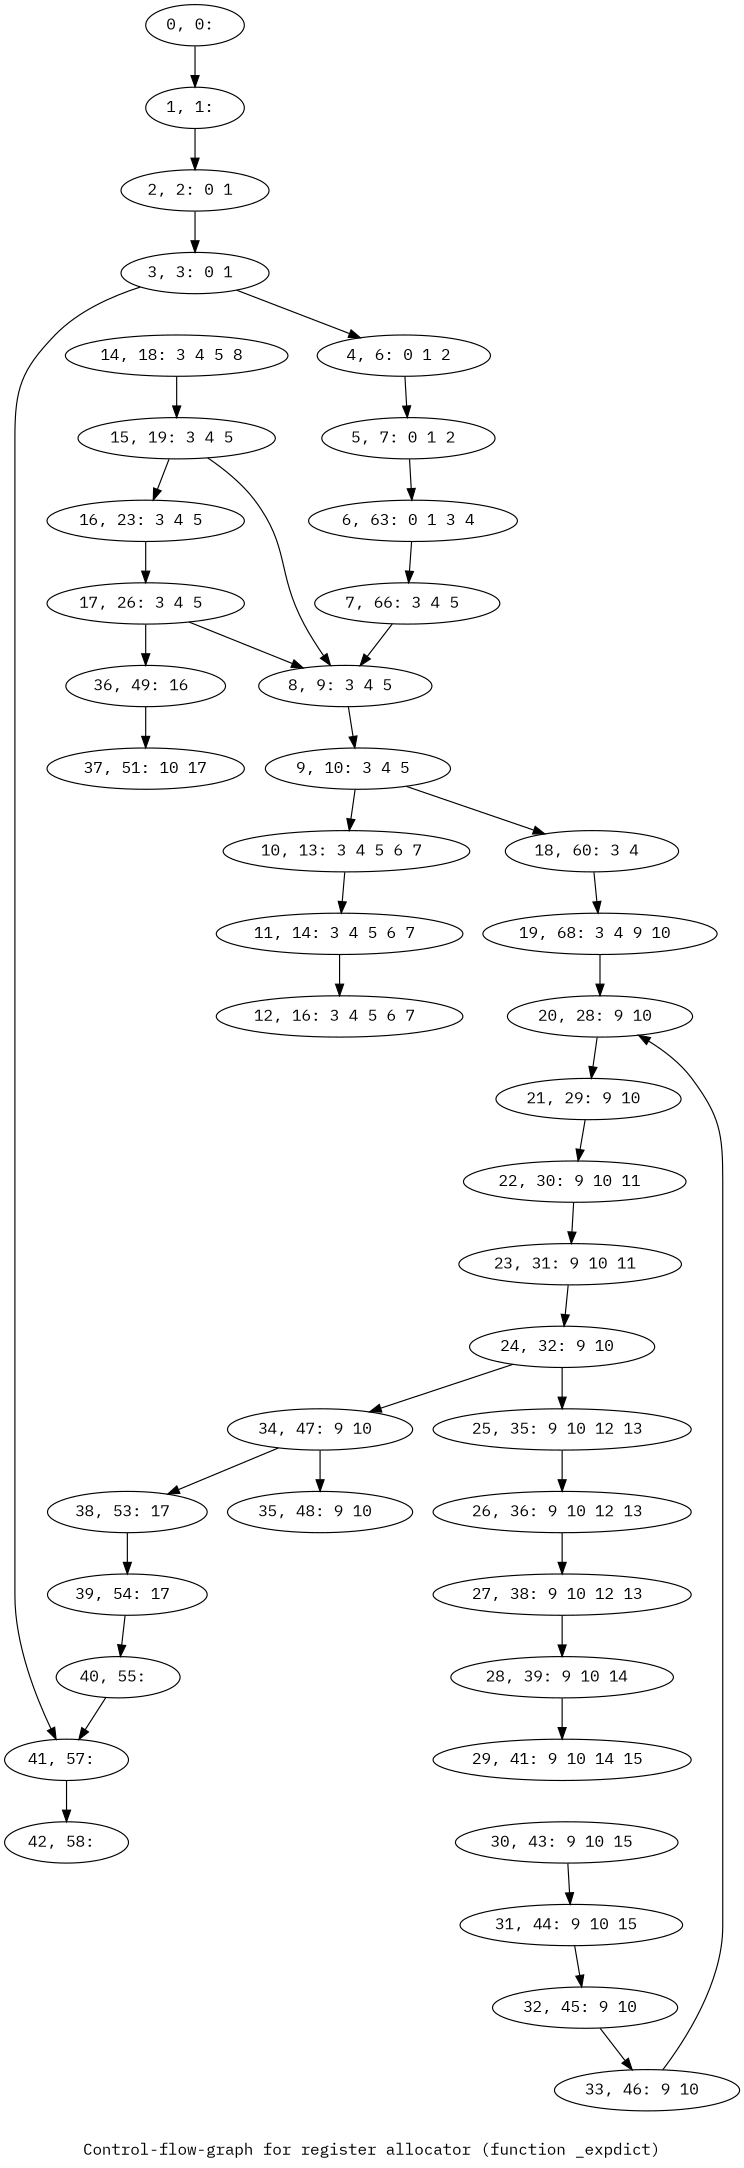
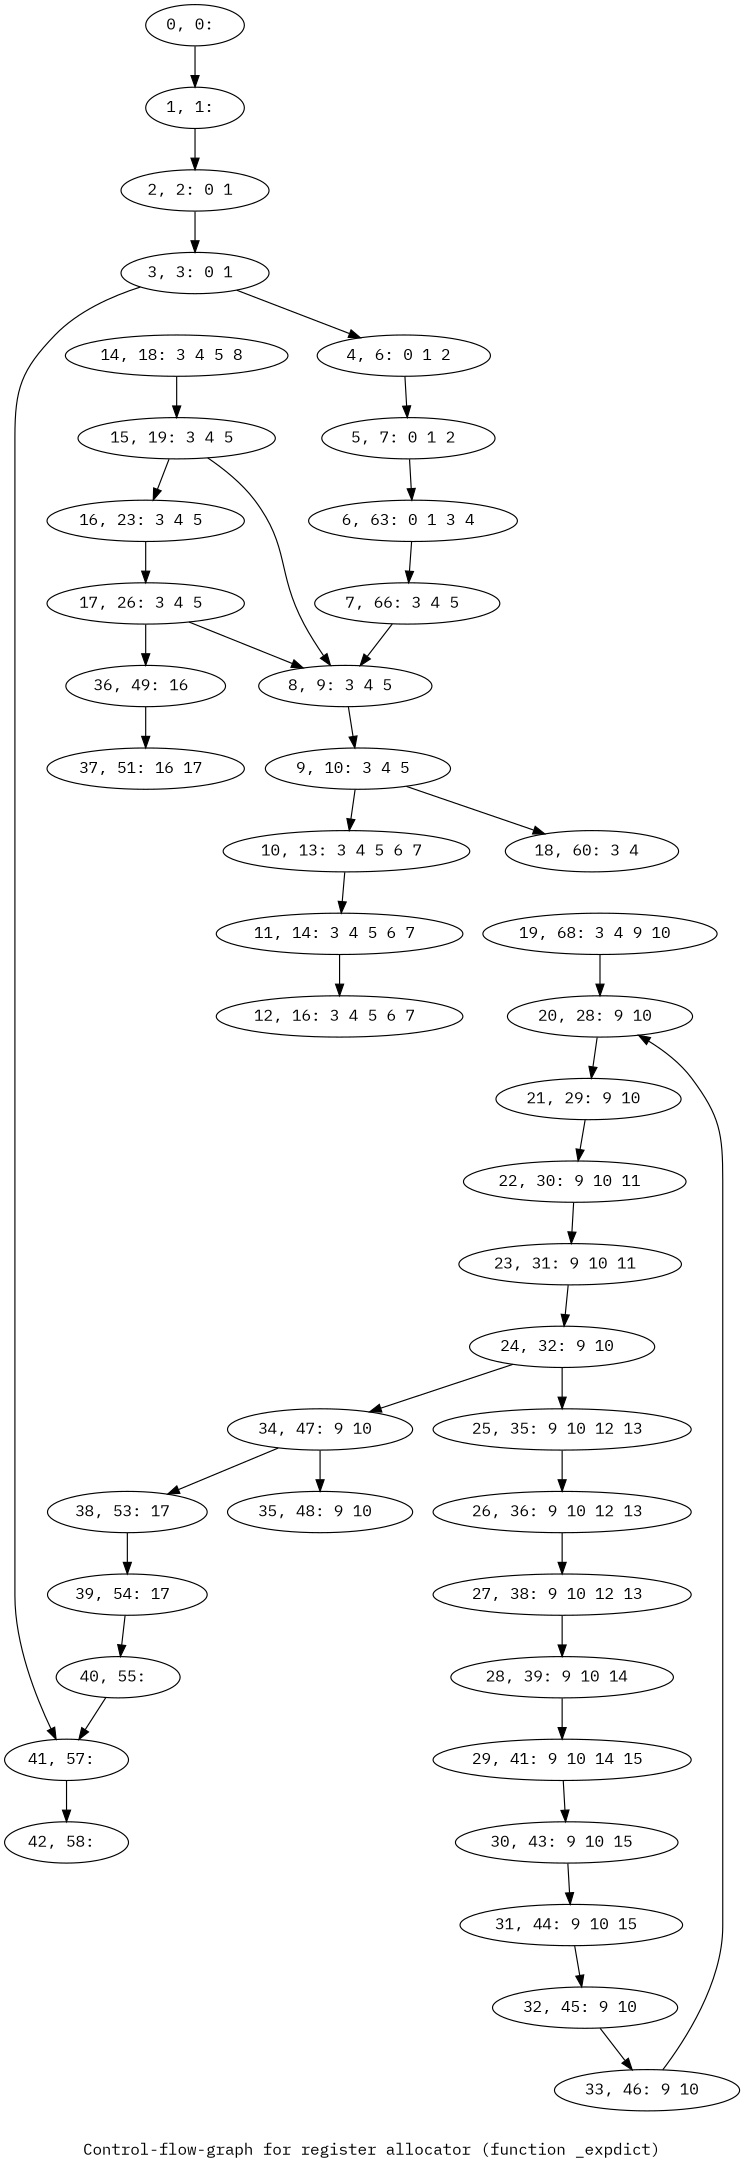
(146, 769) -> (146, 769)
(595, 887) -> none
none -> (564, 1796)
